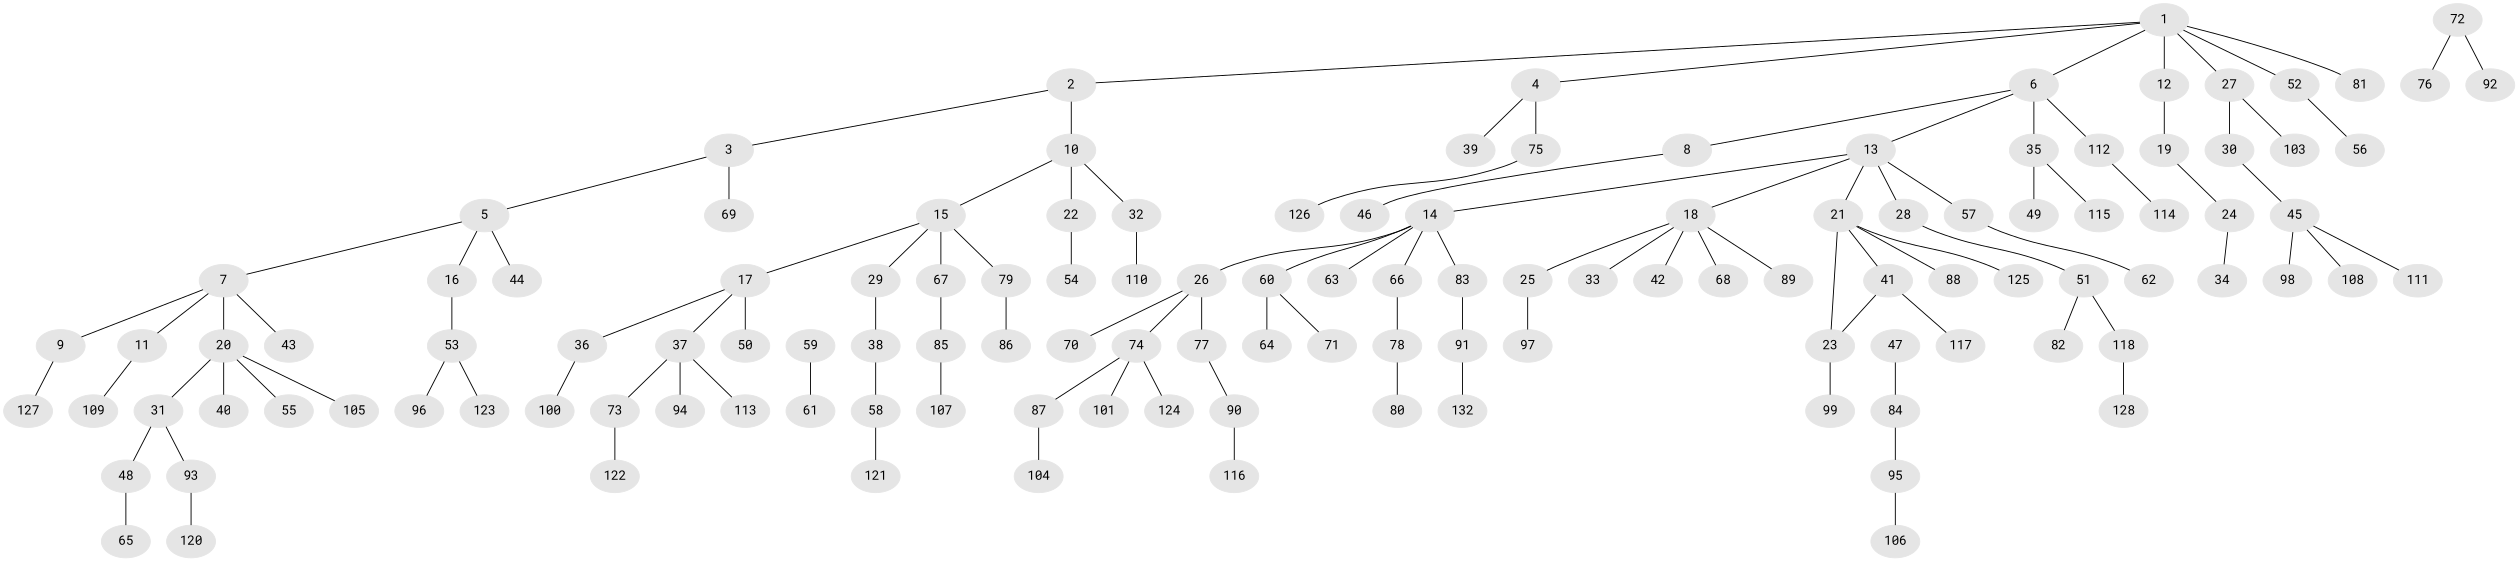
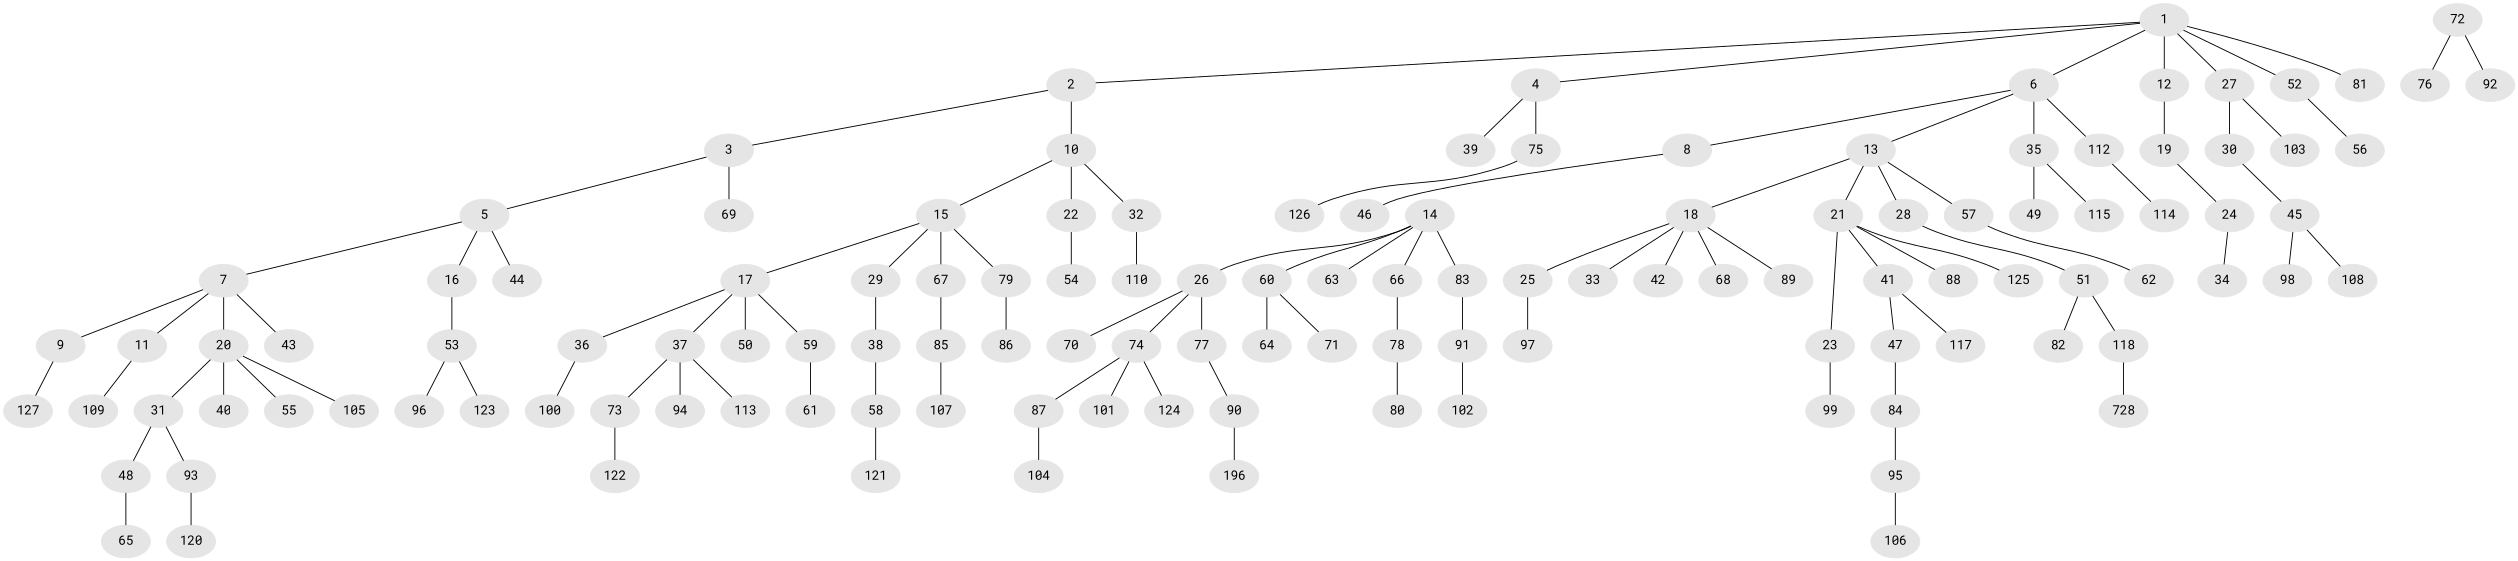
(1650, 183) -> none
(2418, 281) -> none
none -> (778, 313)
(1859, 313) -> (1892, 313)
(1462, 411) -> (1462, 411)
(2124, 411) -> (2124, 411)
(1234, 476) -> (1234, 476)
